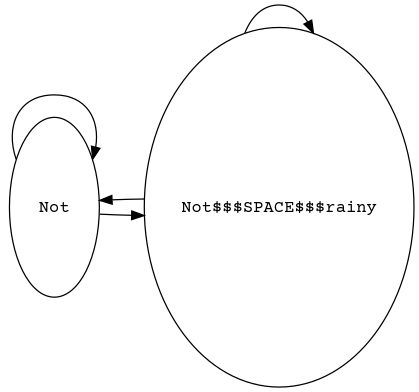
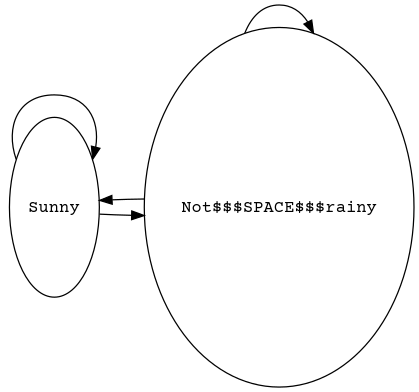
(54, 207) -> (54, 207)
